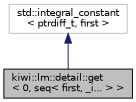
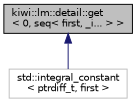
(68, 56) -> (68, 56)
